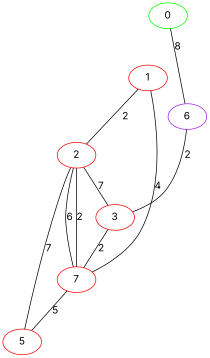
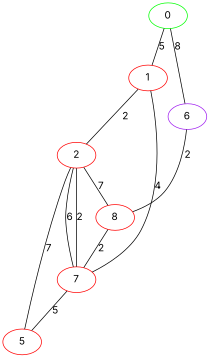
none -> (158, 47)
(115, 217) -> (115, 217)
